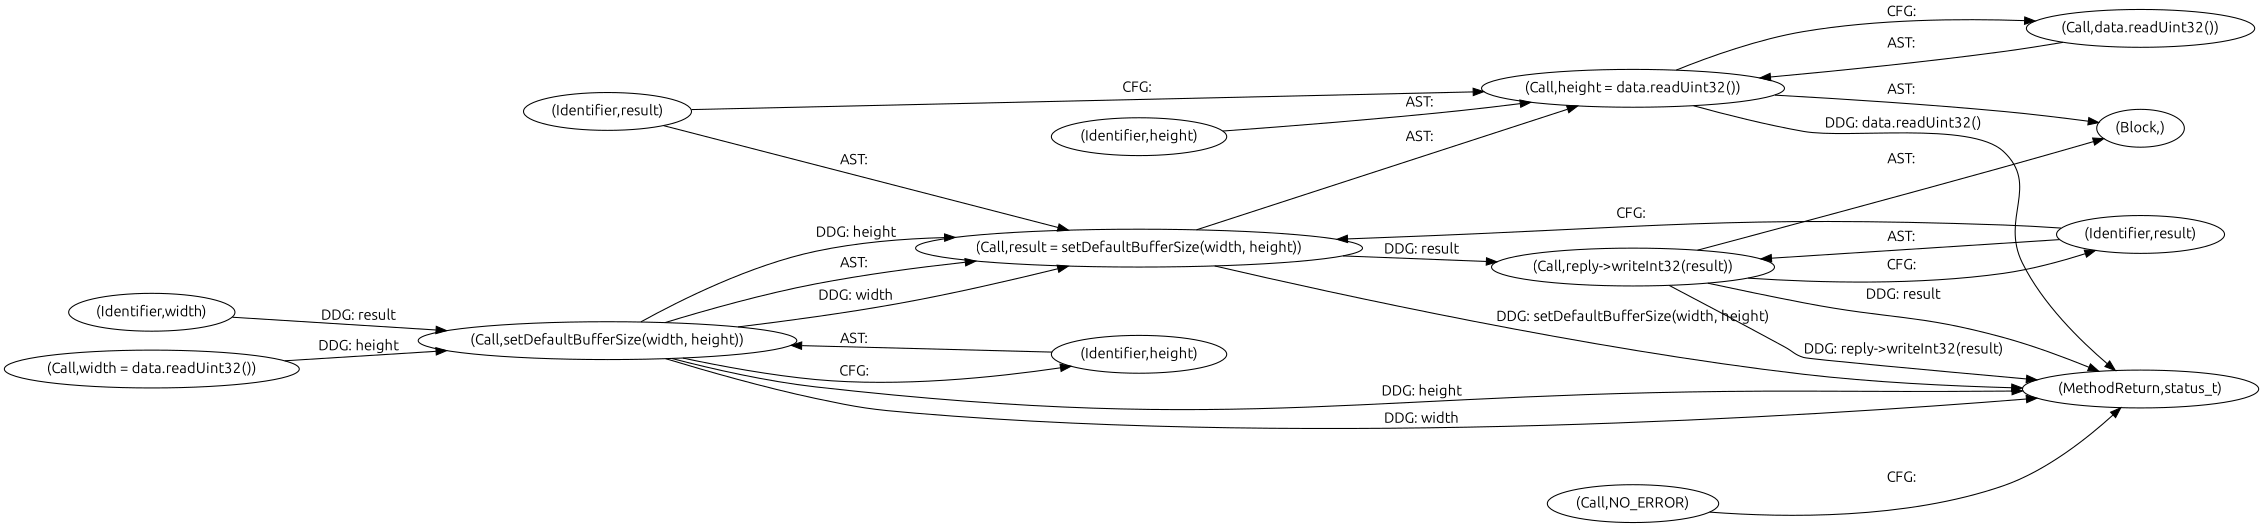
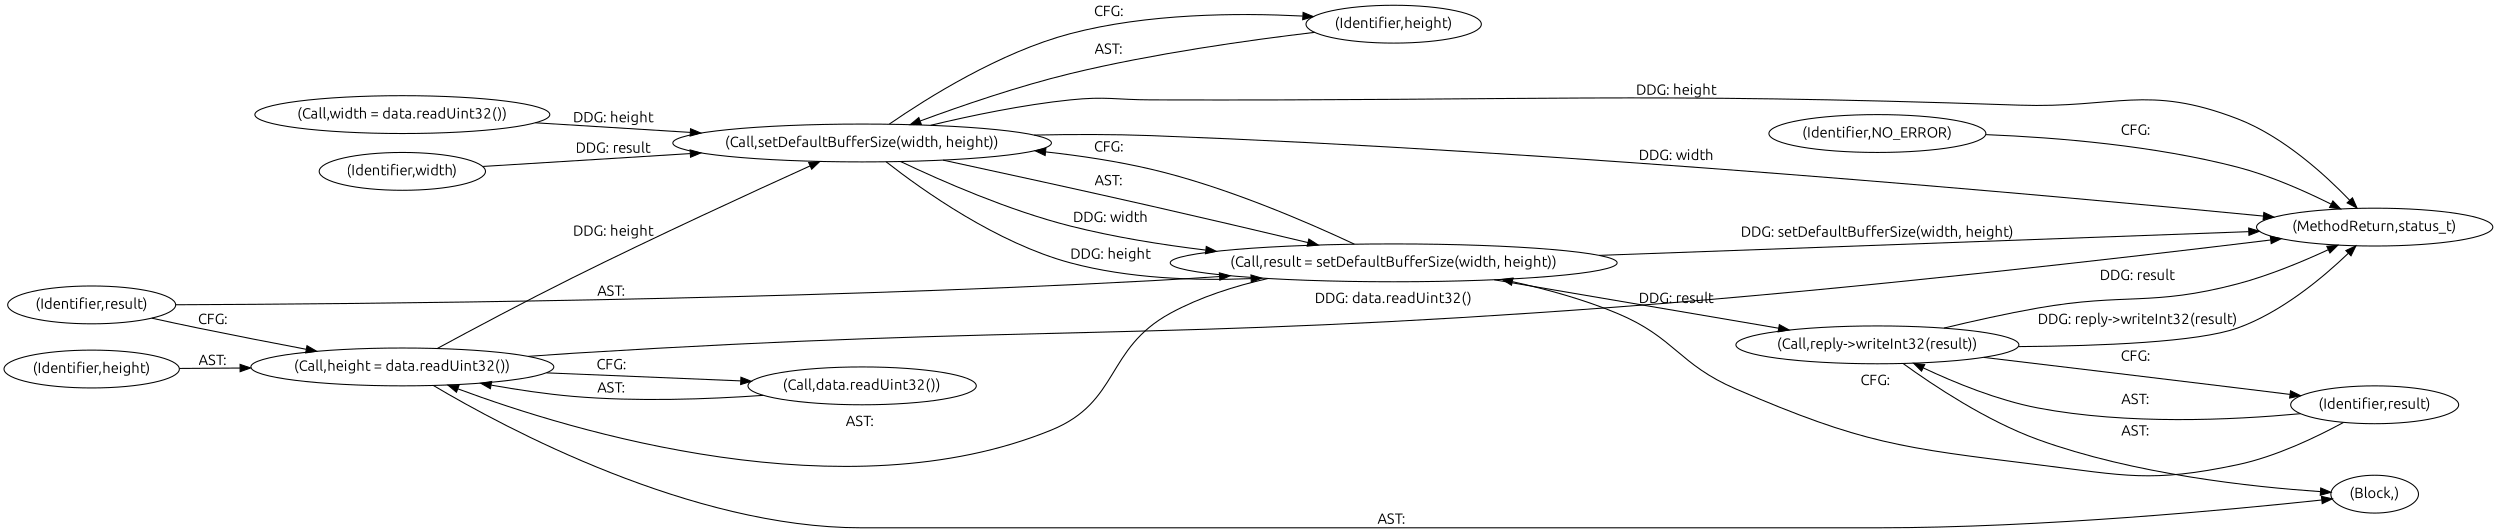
none -> (1204, 184)
none -> (622, 254)
(1633, 504) -> (1877, 134)
